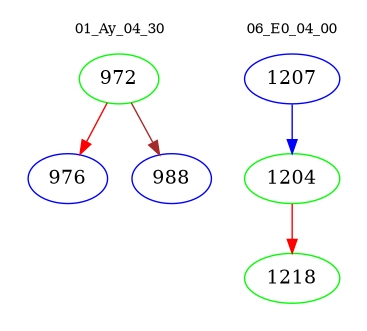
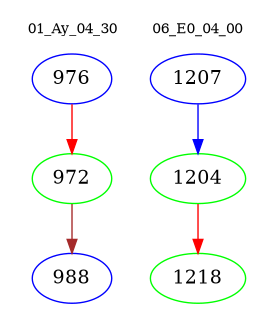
(97, 122) -> (72, 122)
